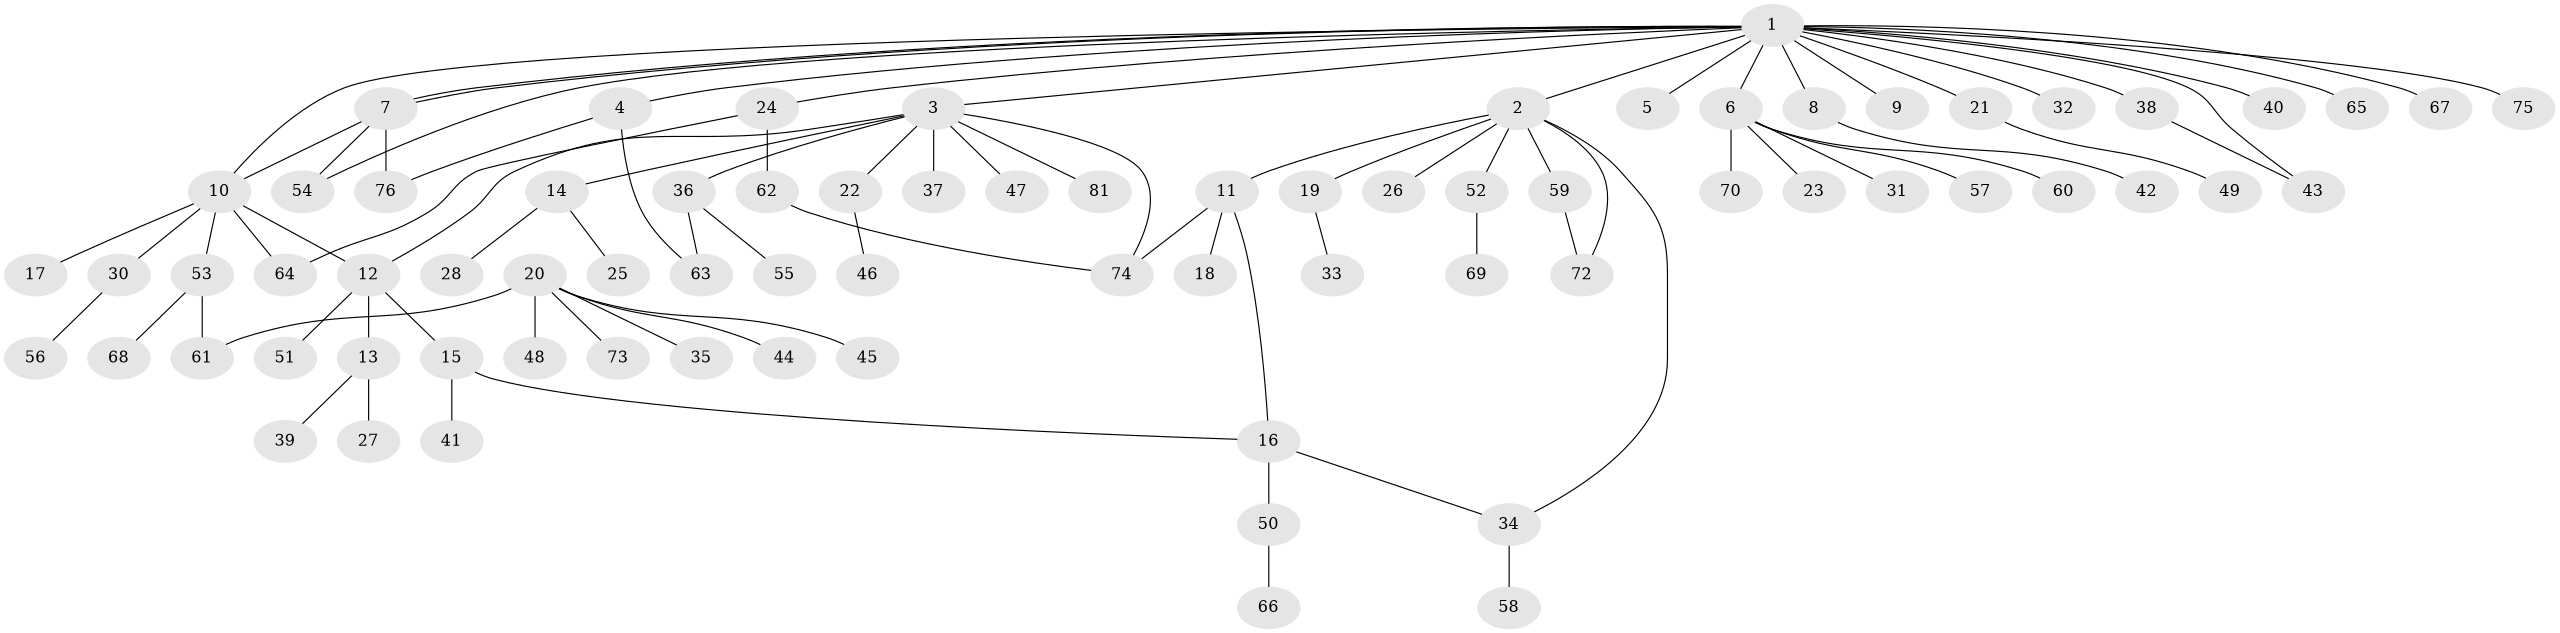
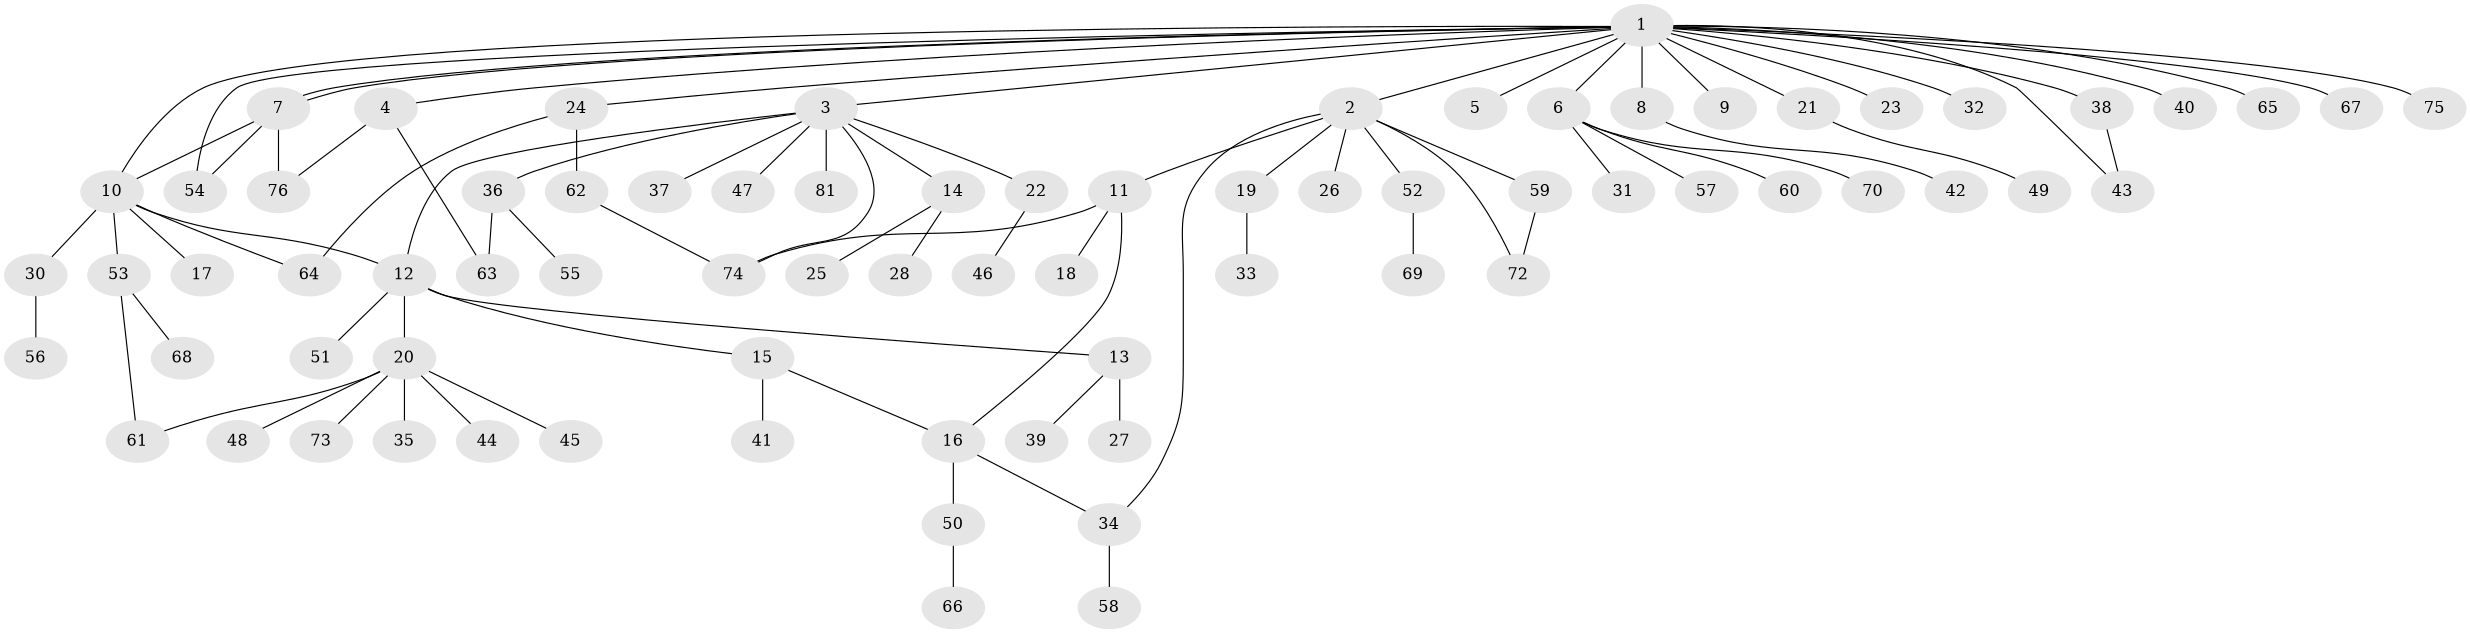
(1773, 150) -> (1770, 61)
none -> (404, 317)
